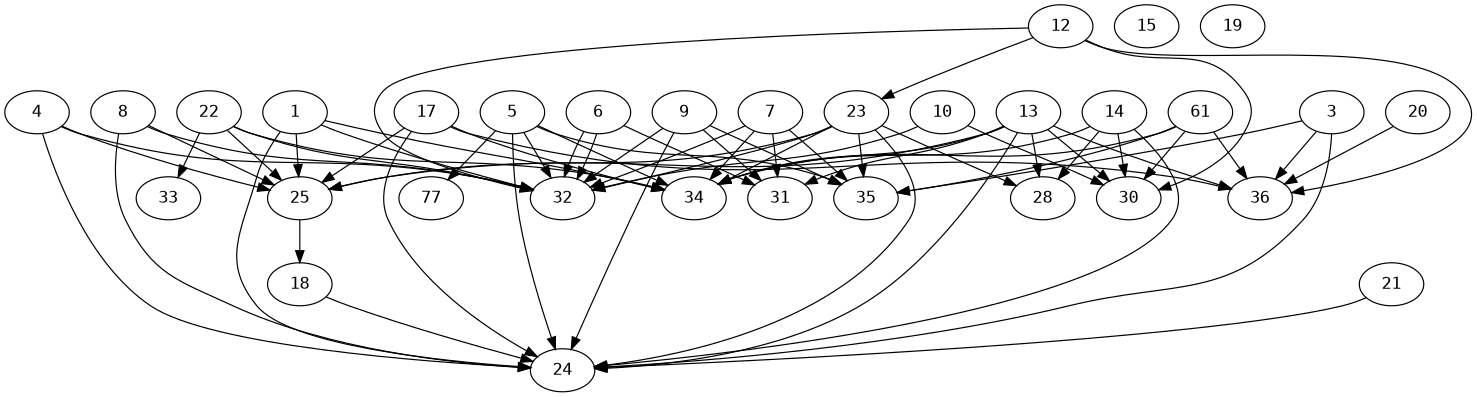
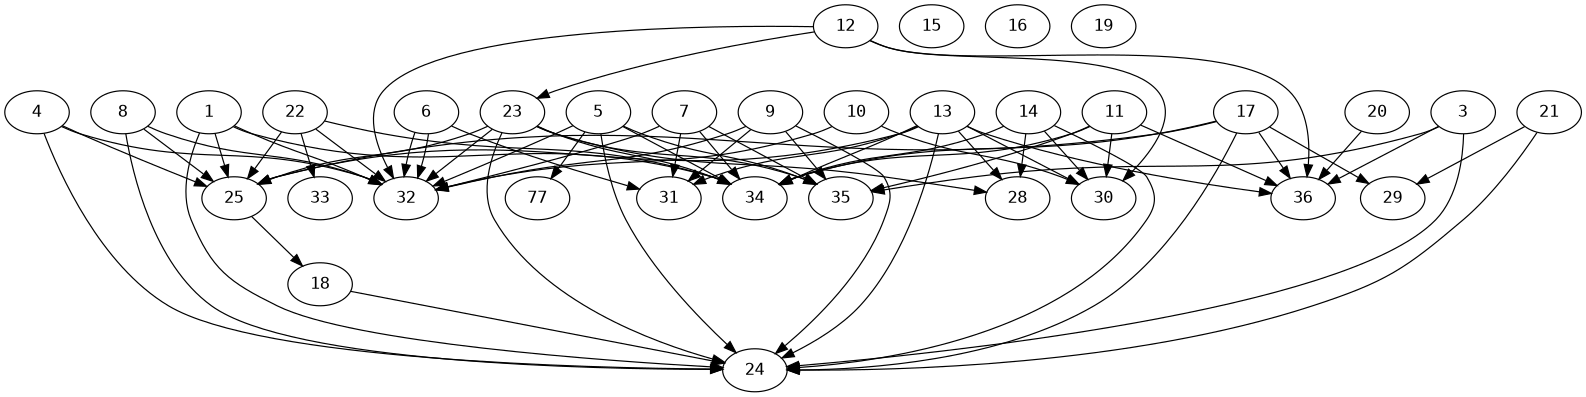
none -> (1018, 26)
(1200, 112) -> (1114, 112)
none -> (1393, 198)
